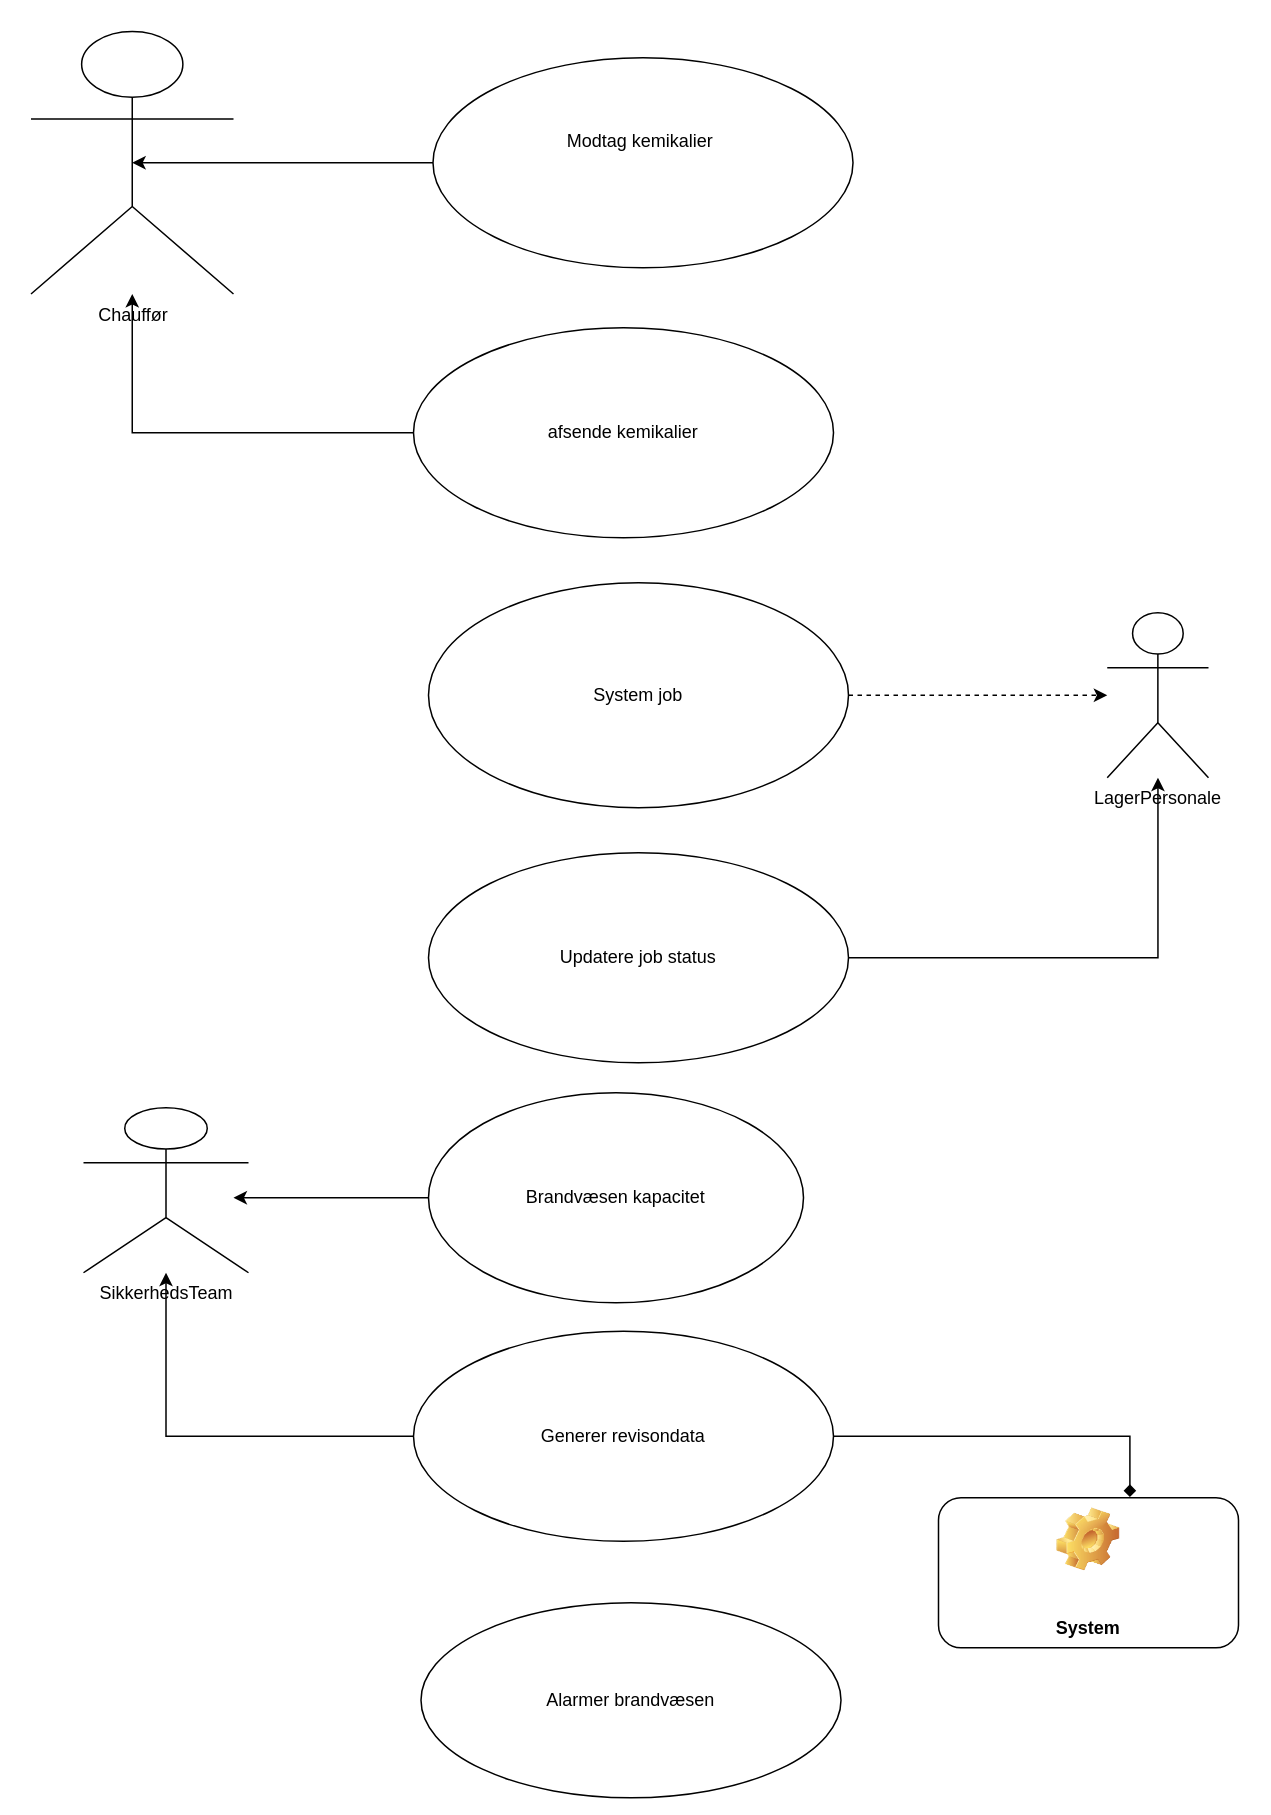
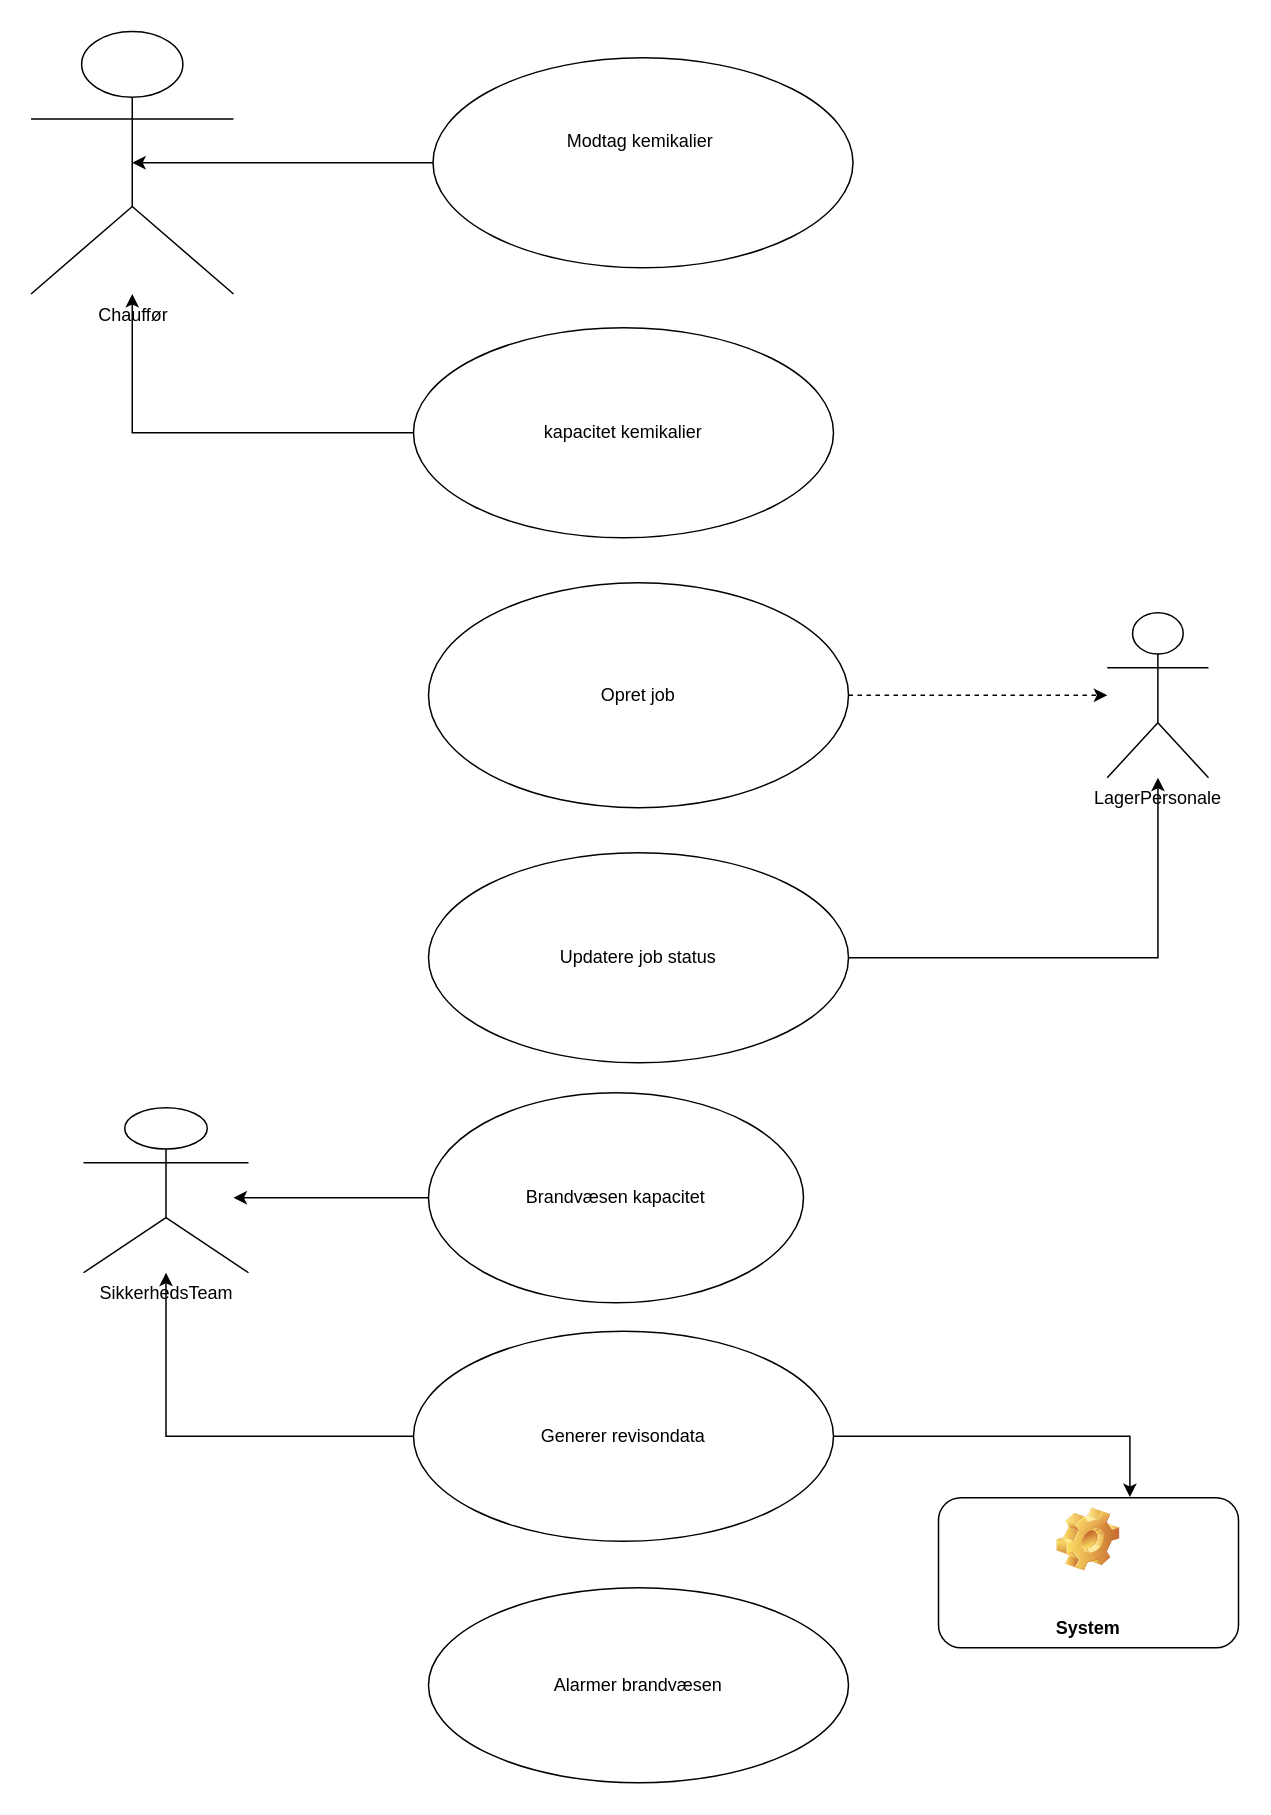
(623, 433) -> (623, 433)
(638, 695) -> (638, 695)
(1130, 1484) -> (1130, 1485)
(631, 1700) -> (638, 1685)
